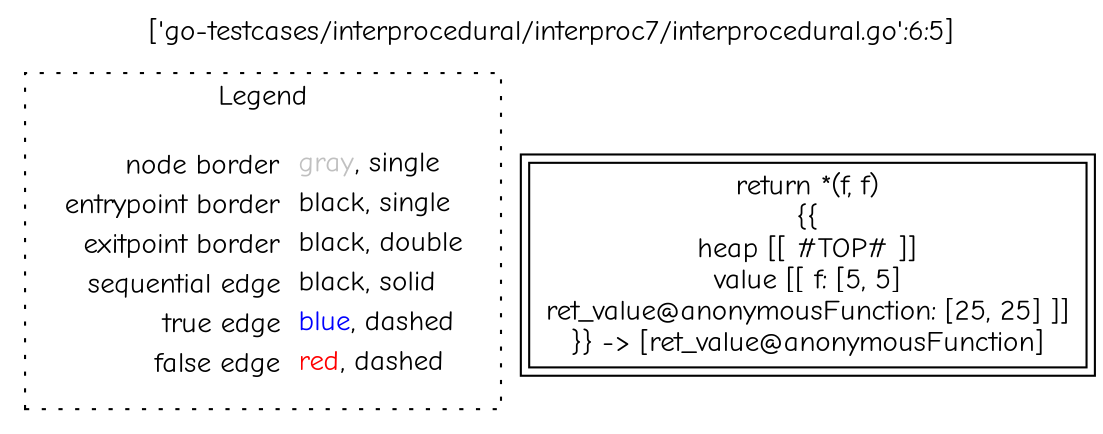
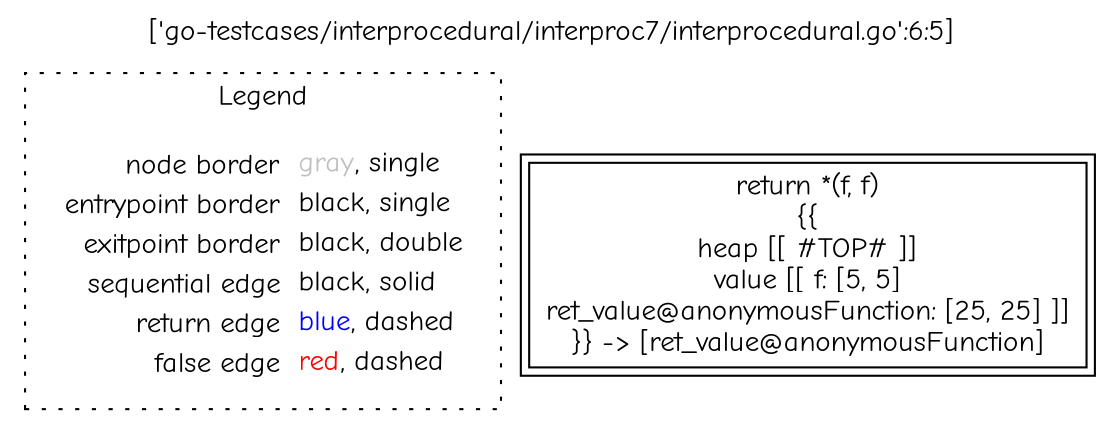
(226, 324) -> (213, 324)
